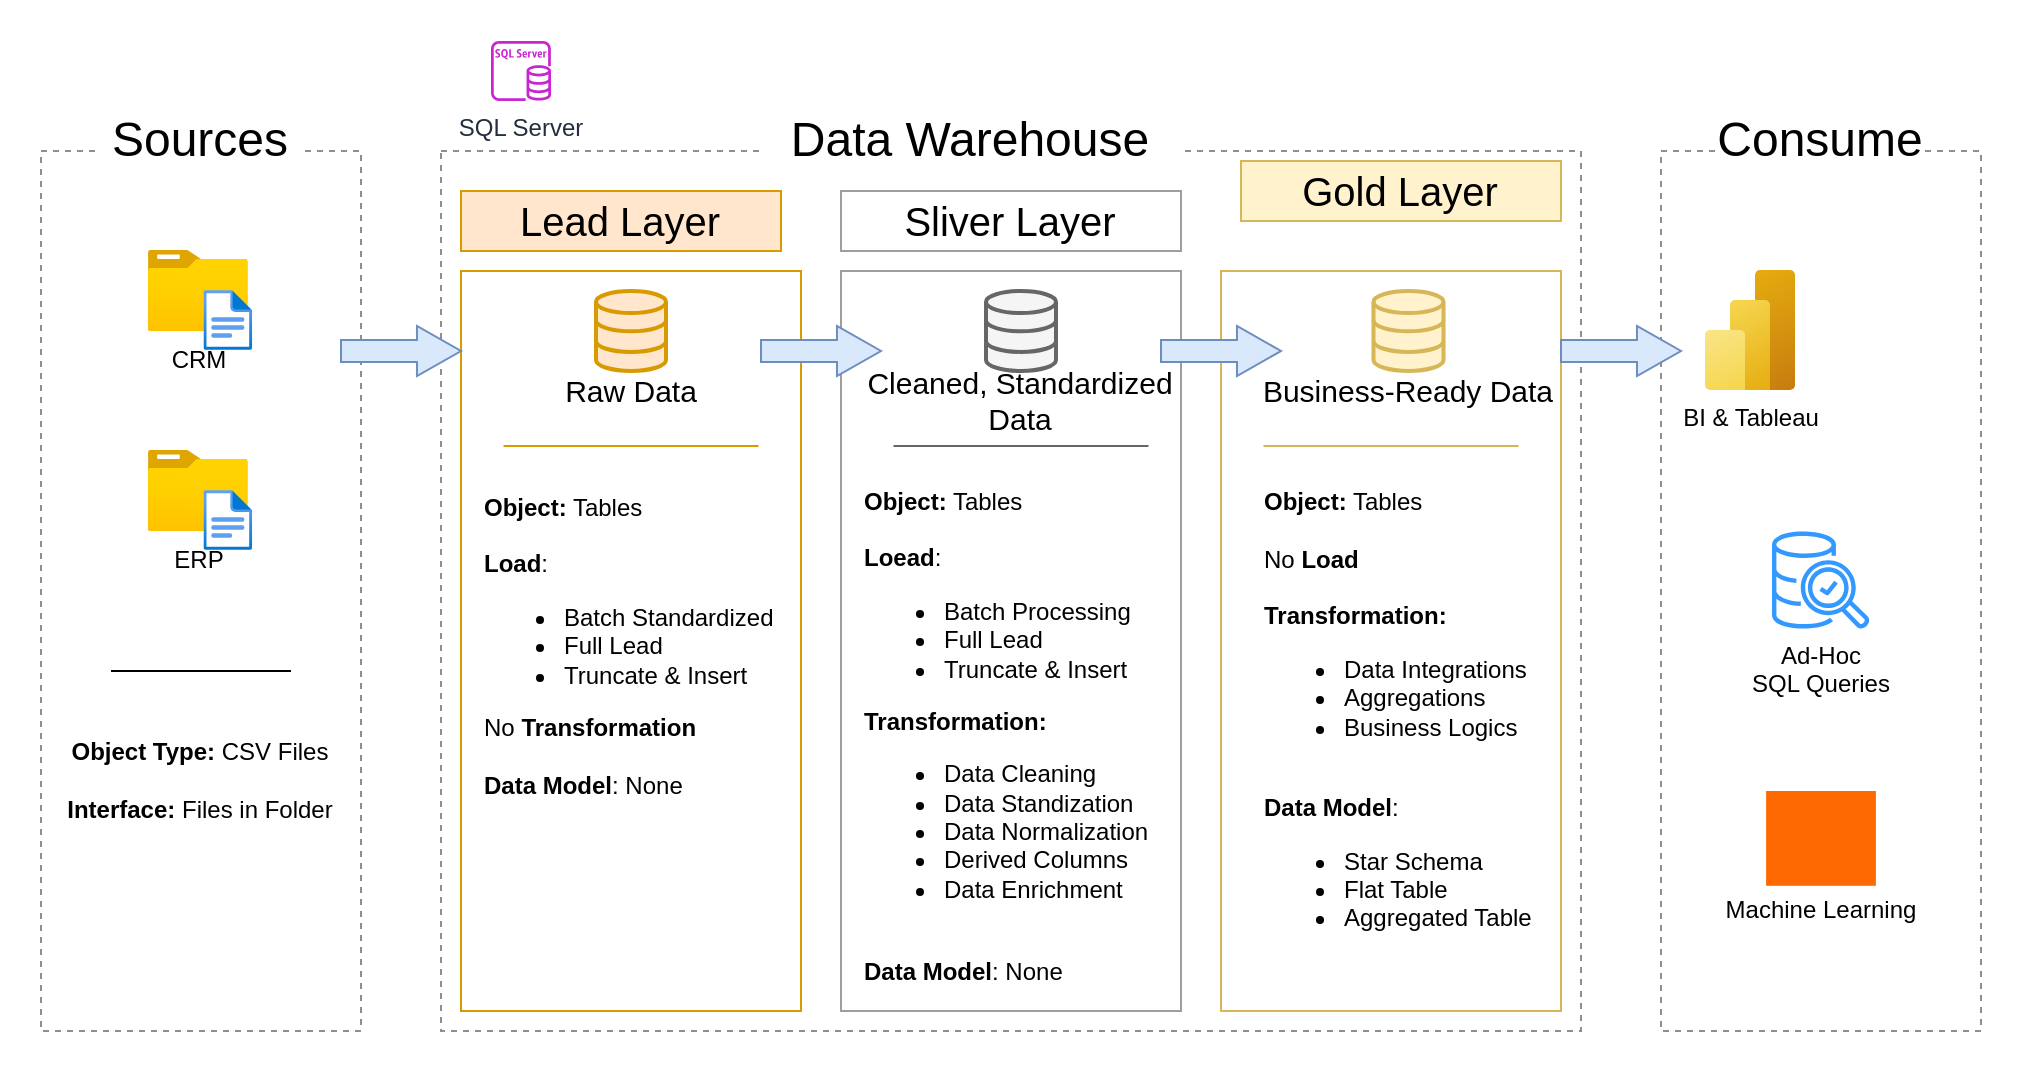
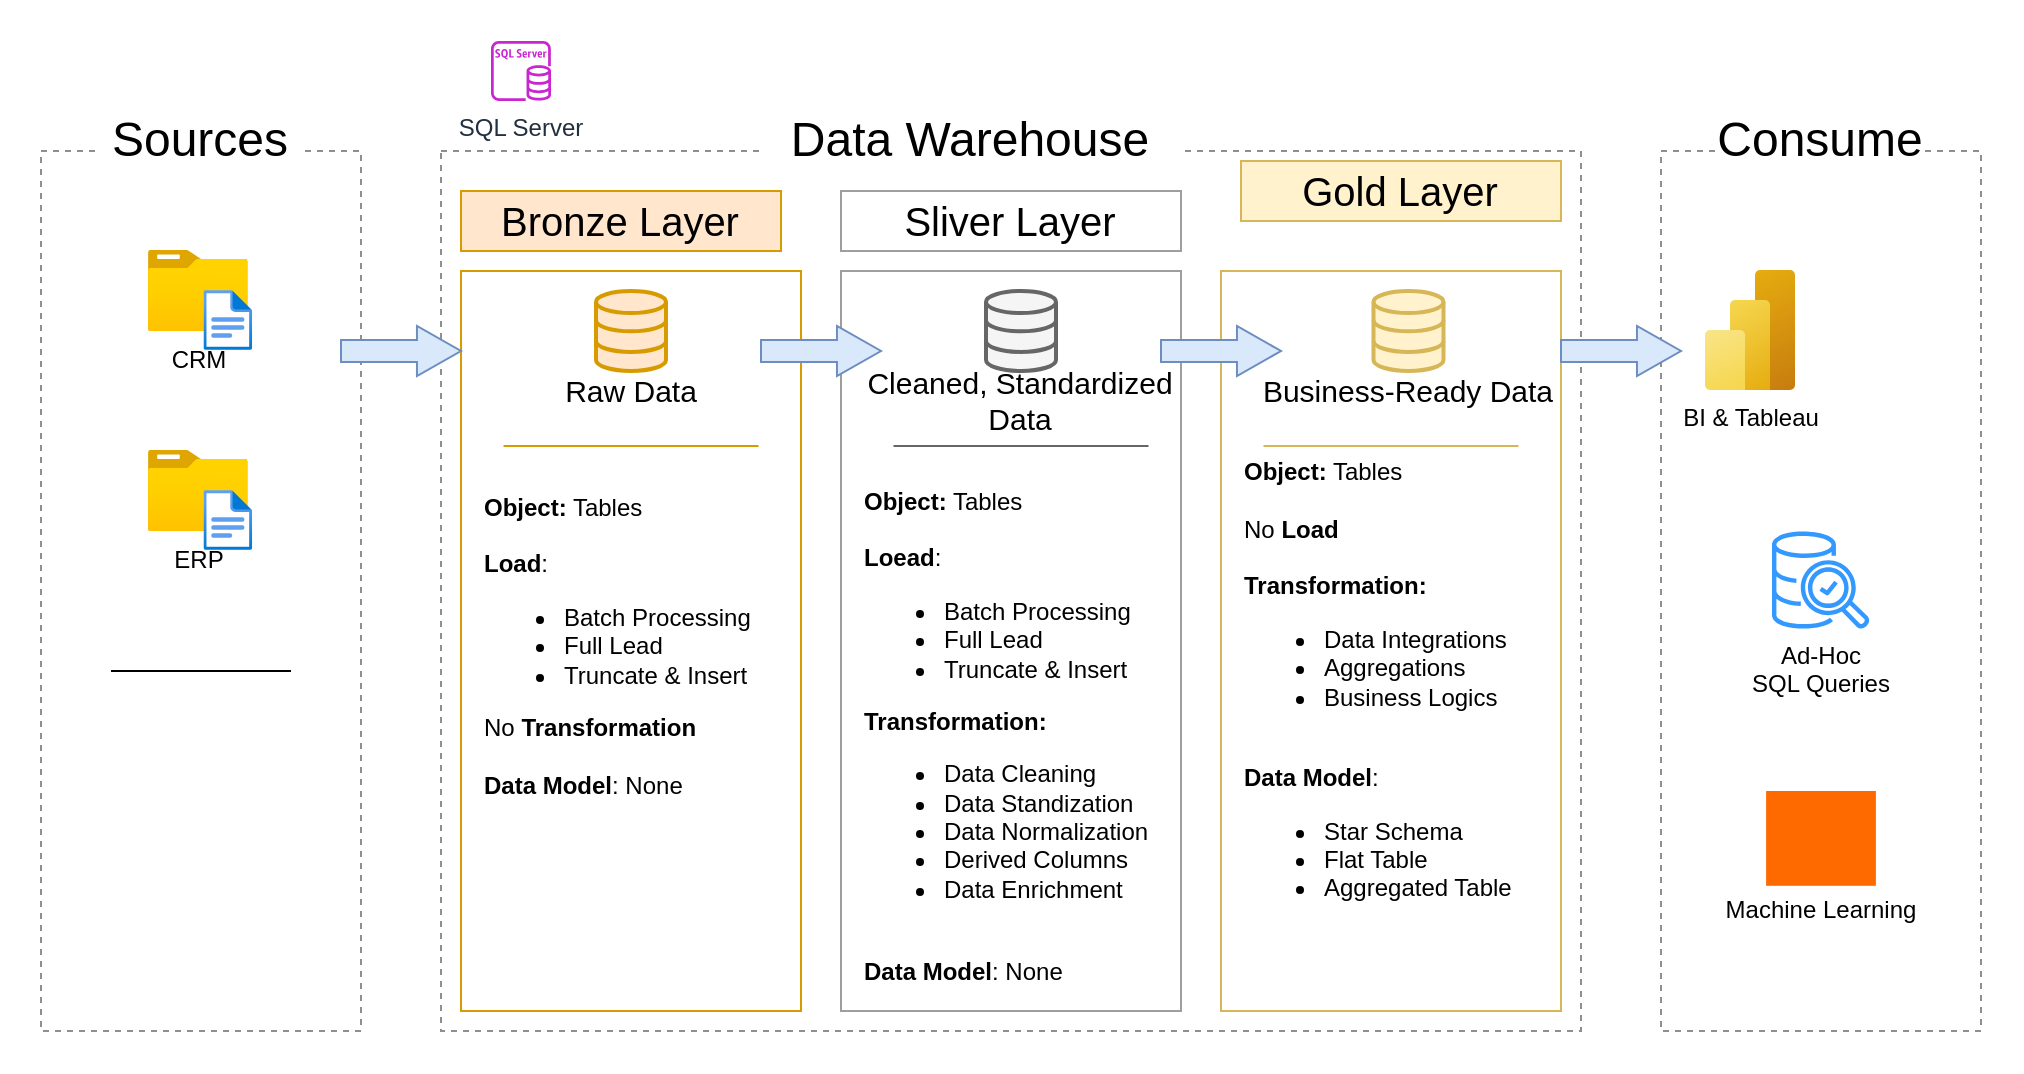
(621, 221) -> (621, 221)
(600, 661) -> (593, 661)
(1411, 736) -> (1391, 706)
(201, 781) -> none
